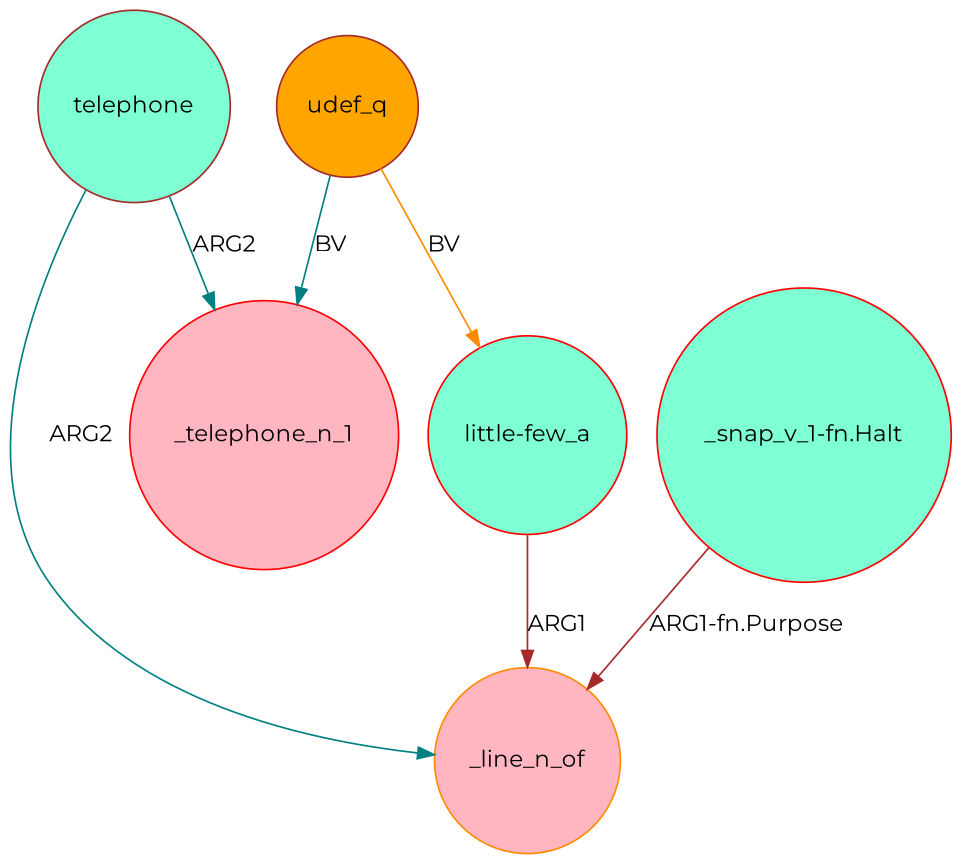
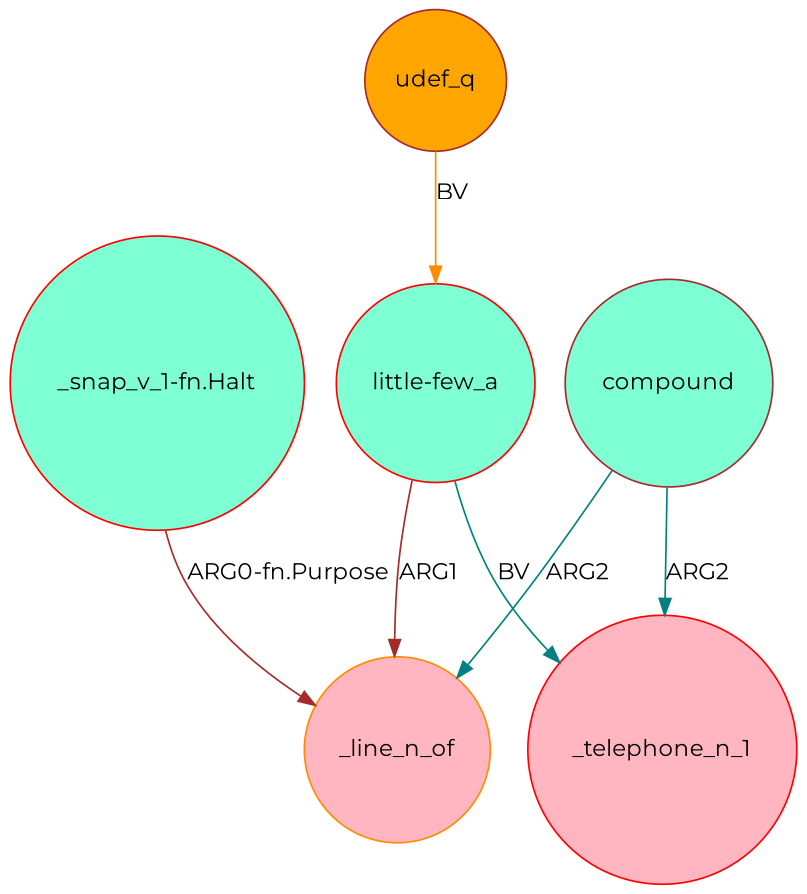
(134, 106) -> (669, 383)
(316, 232) -> (490, 572)
(747, 625) -> (288, 573)
